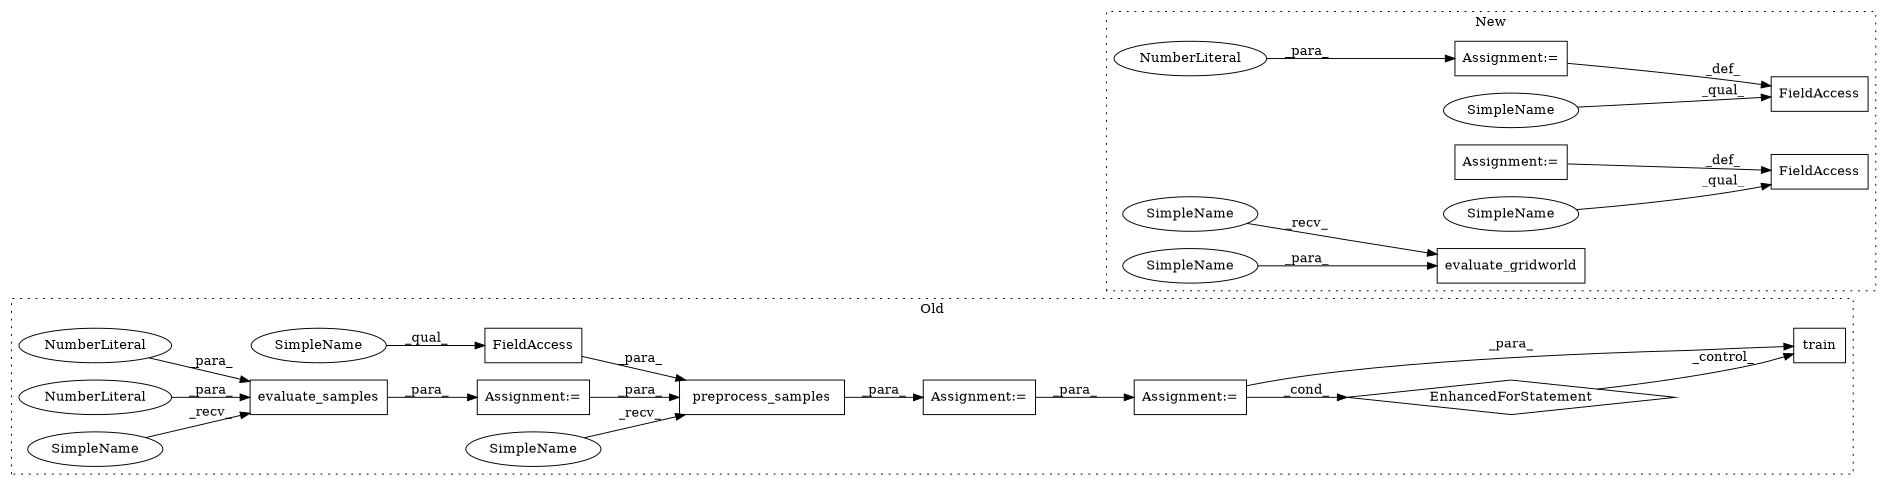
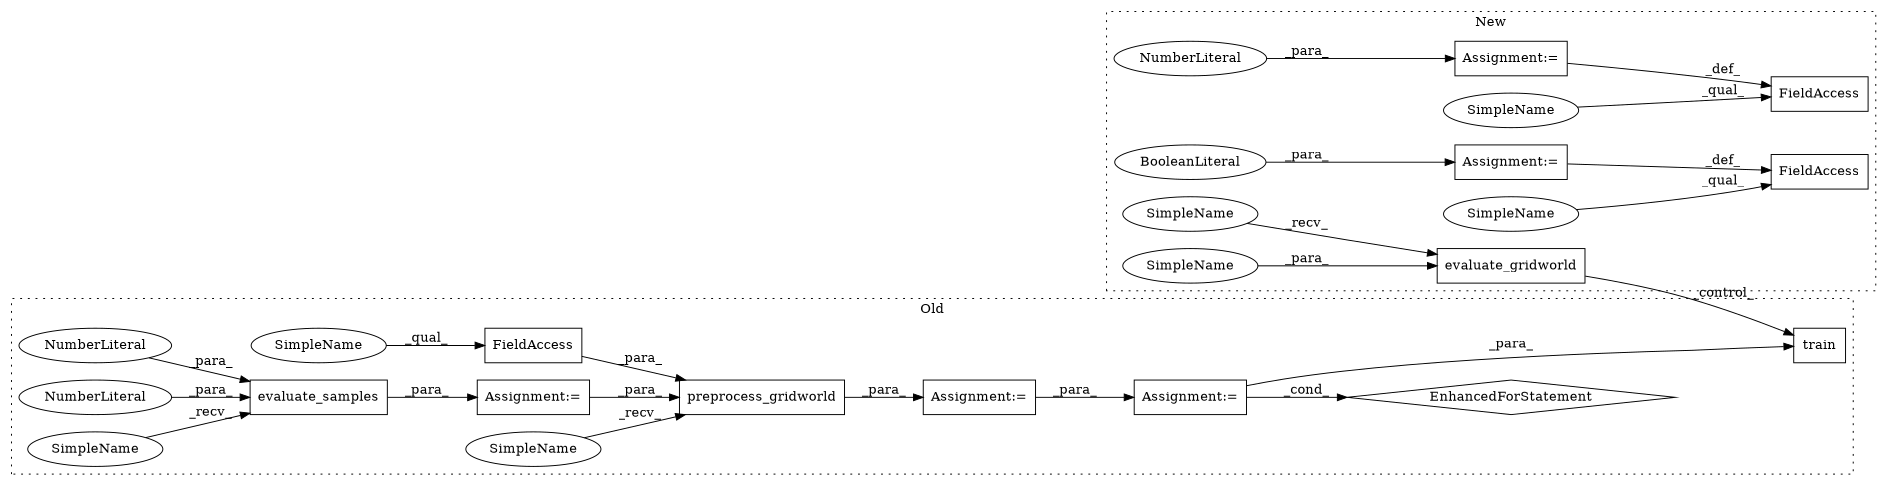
none -> (1190, 162)
(1691, 376) -> (1711, 305)
(762, 397) -> (762, 397)
